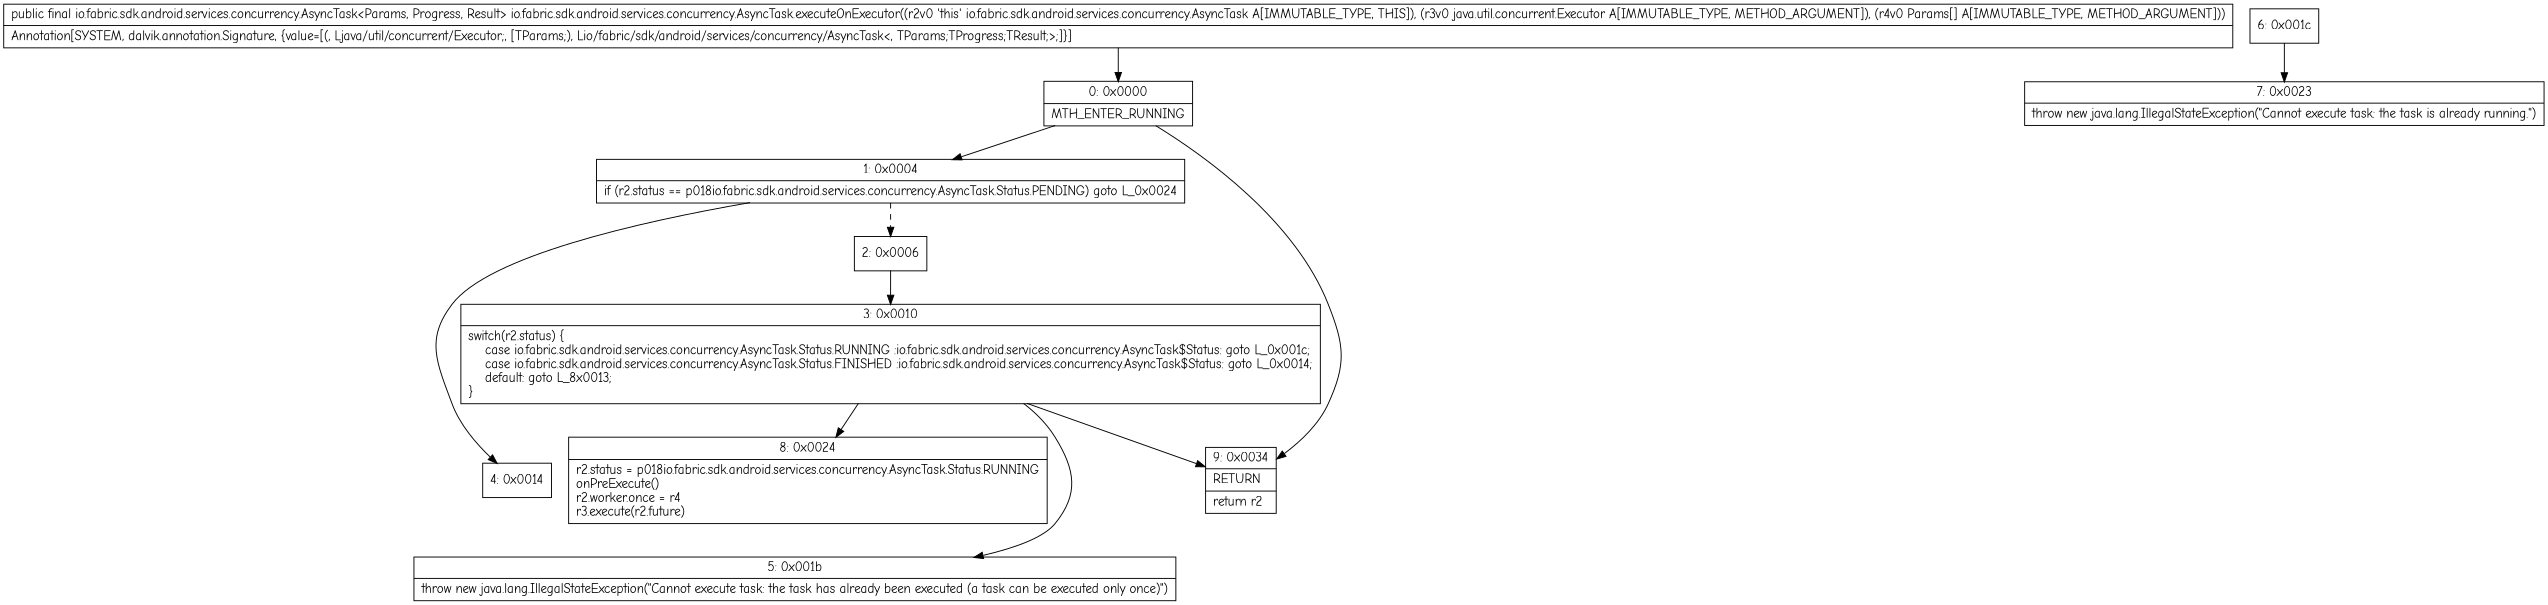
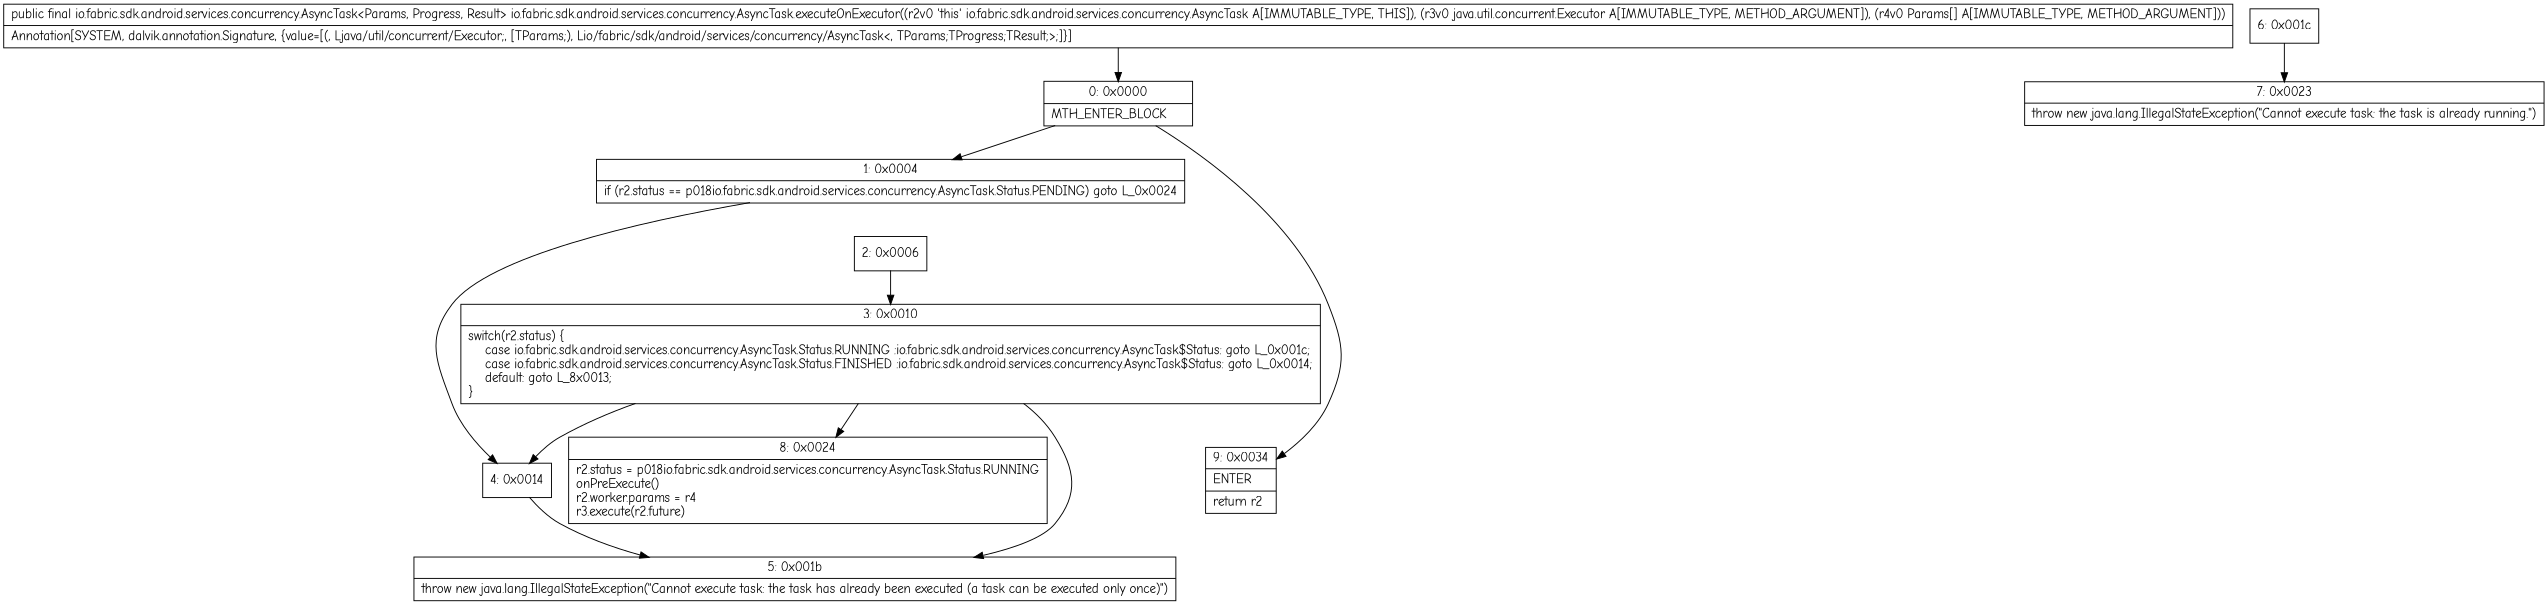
(1118, 114) -> (1109, 114)
(891, 215) -> none
(1112, 433) -> (583, 425)
(1237, 479) -> (1233, 479)
(629, 498) -> (636, 498)
none -> (580, 534)
